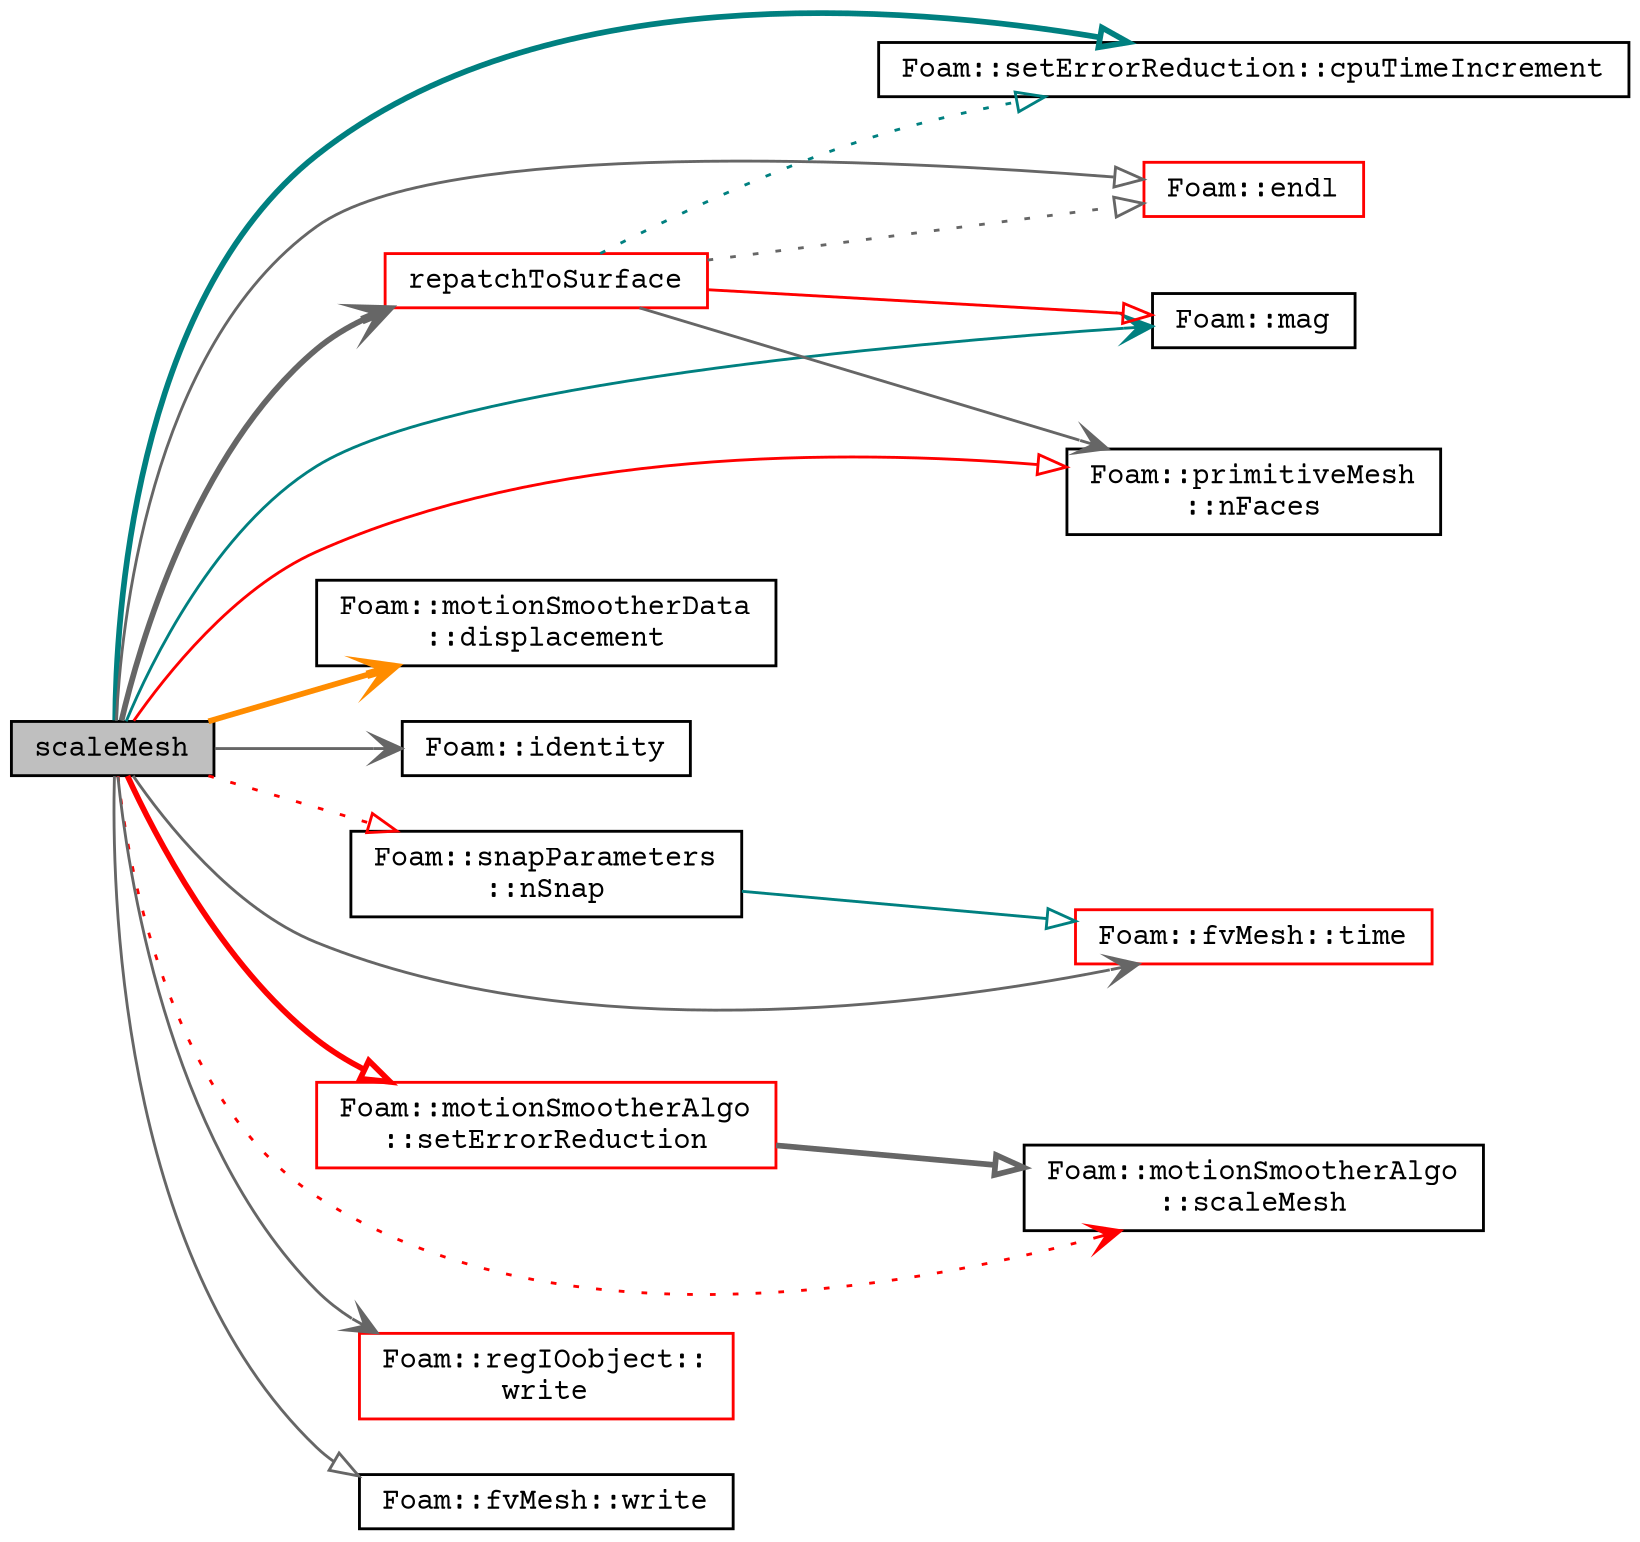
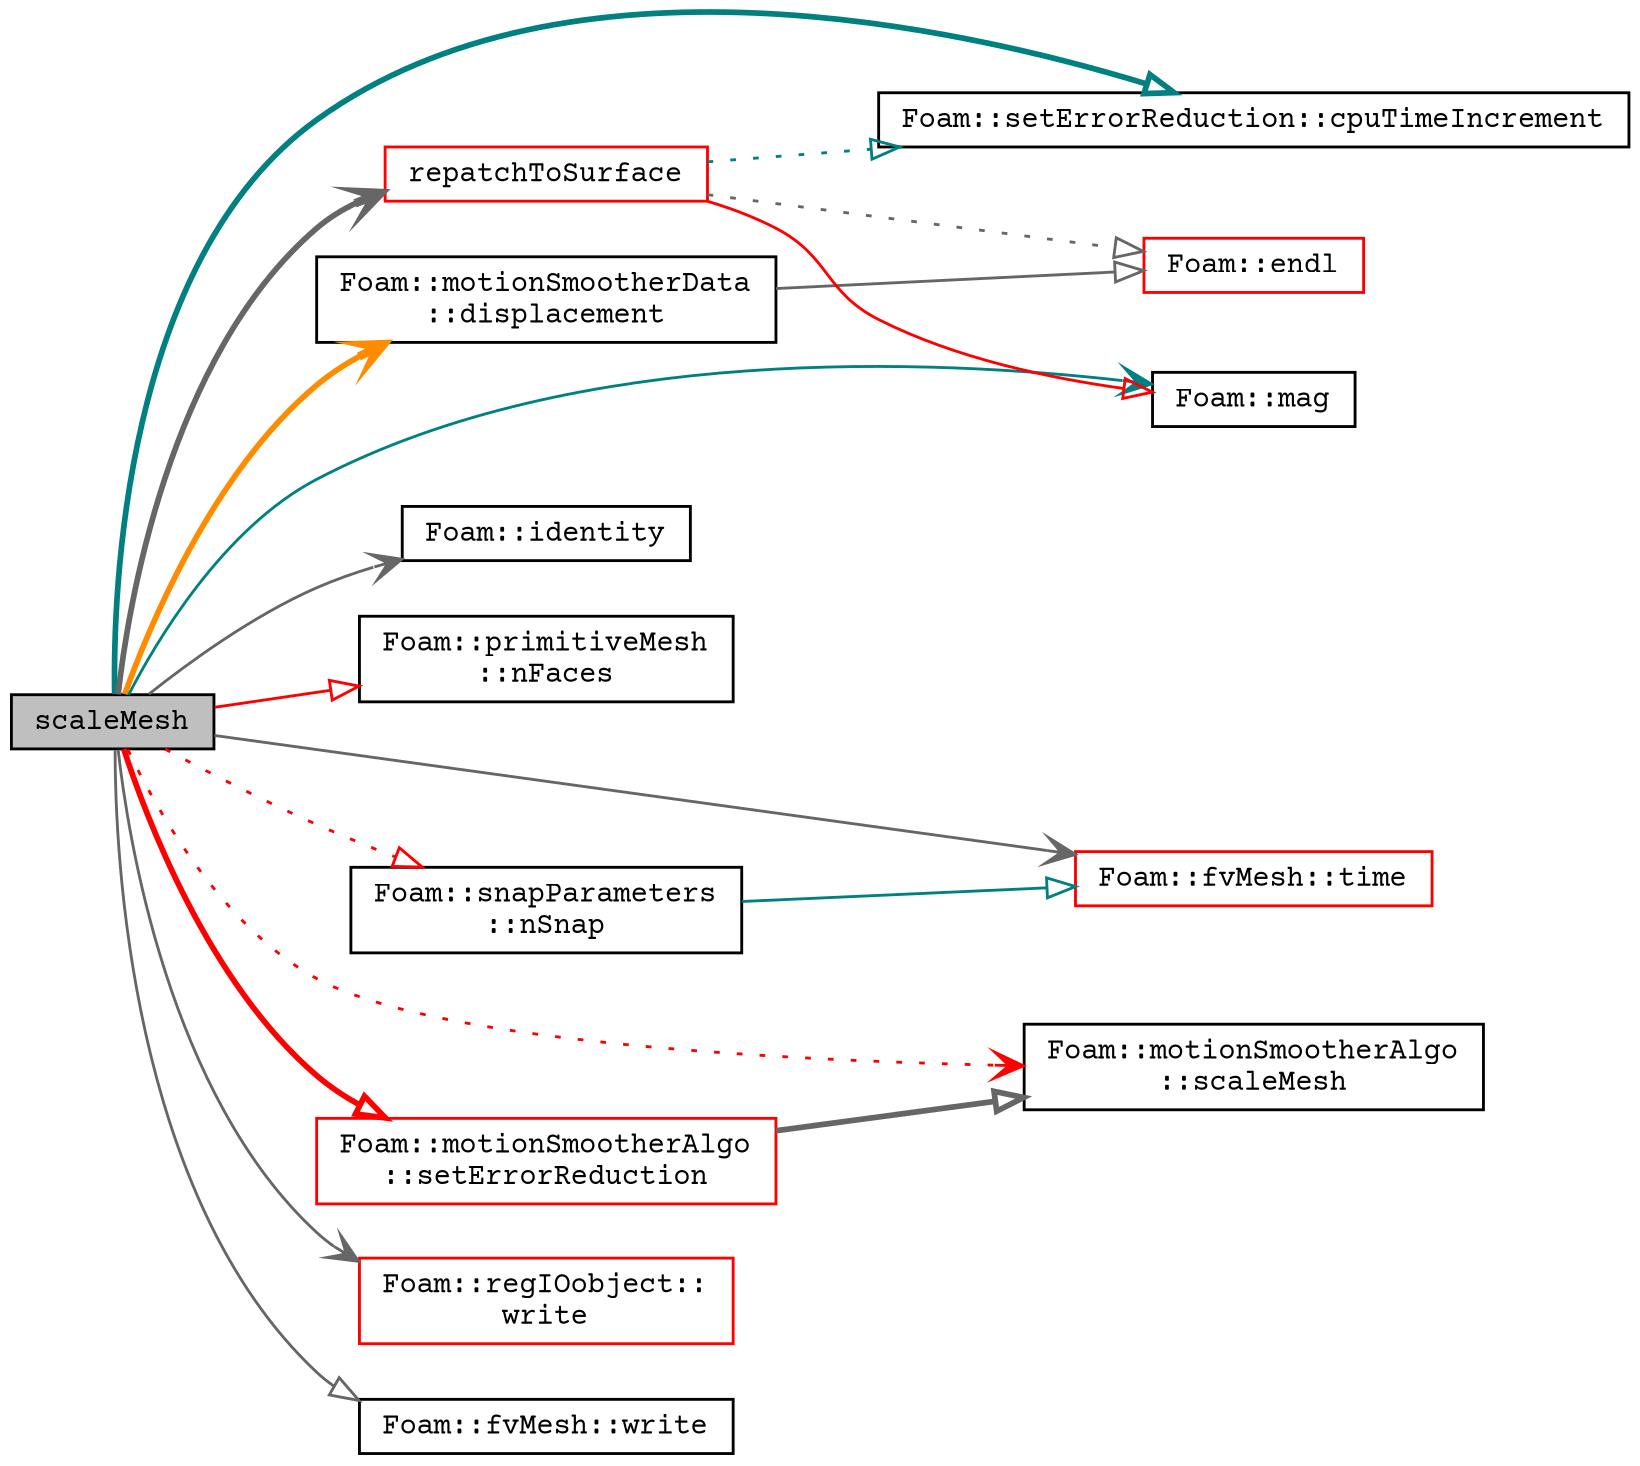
(437, 184) -> (945, 280)
(859, 374) -> none
